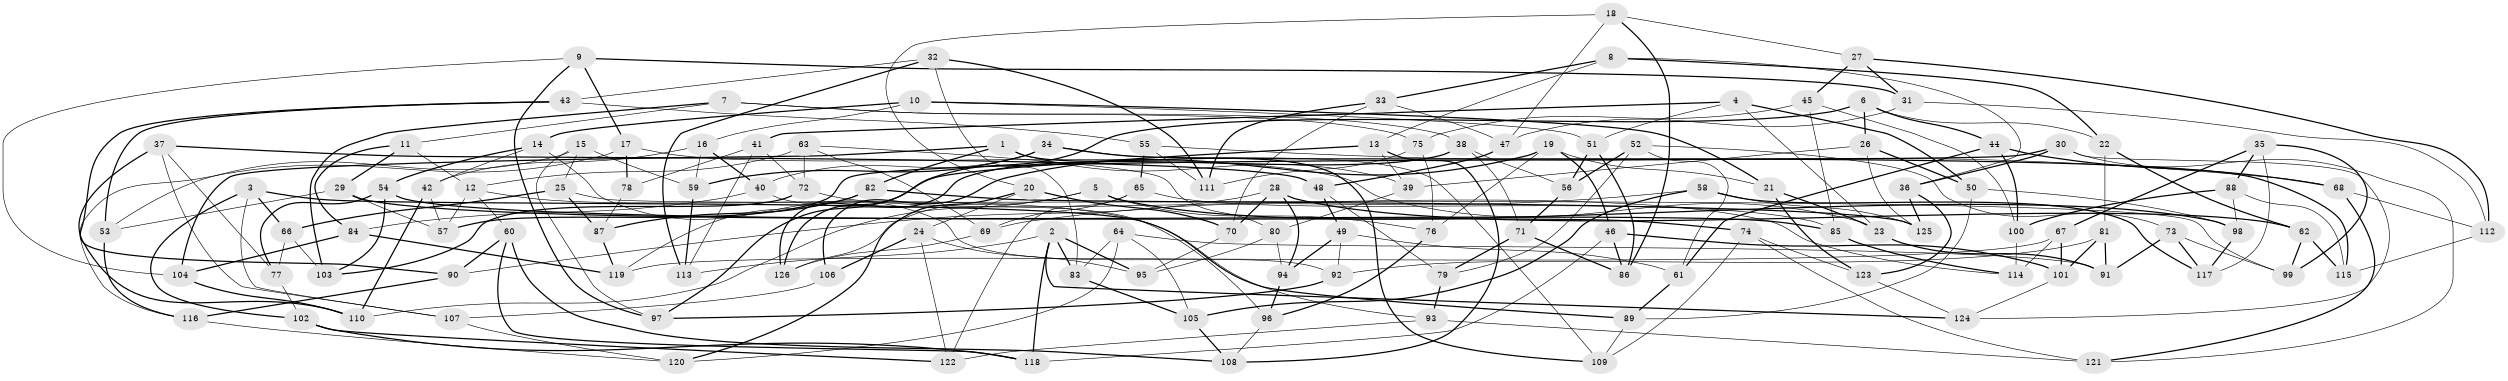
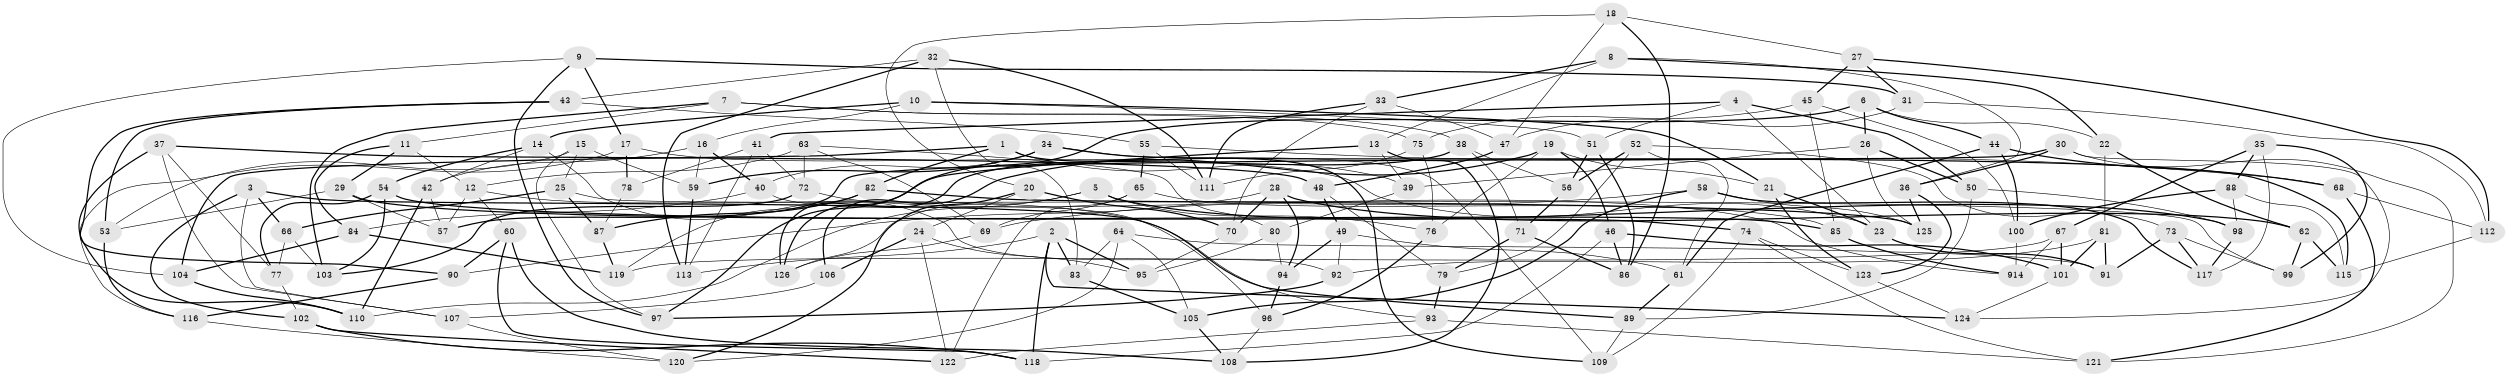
(2016, 276) -> (2016, 276)
